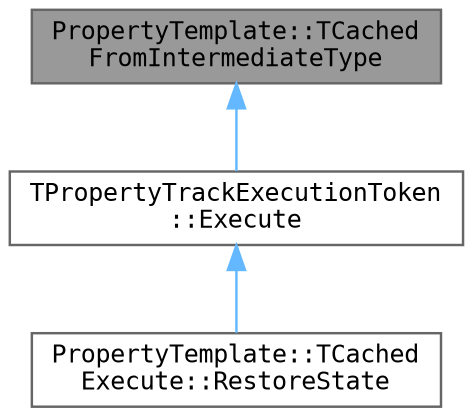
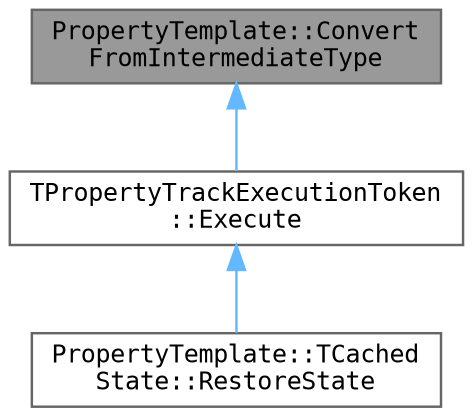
(236, 47) -> (236, 47)
(236, 370) -> (236, 370)
